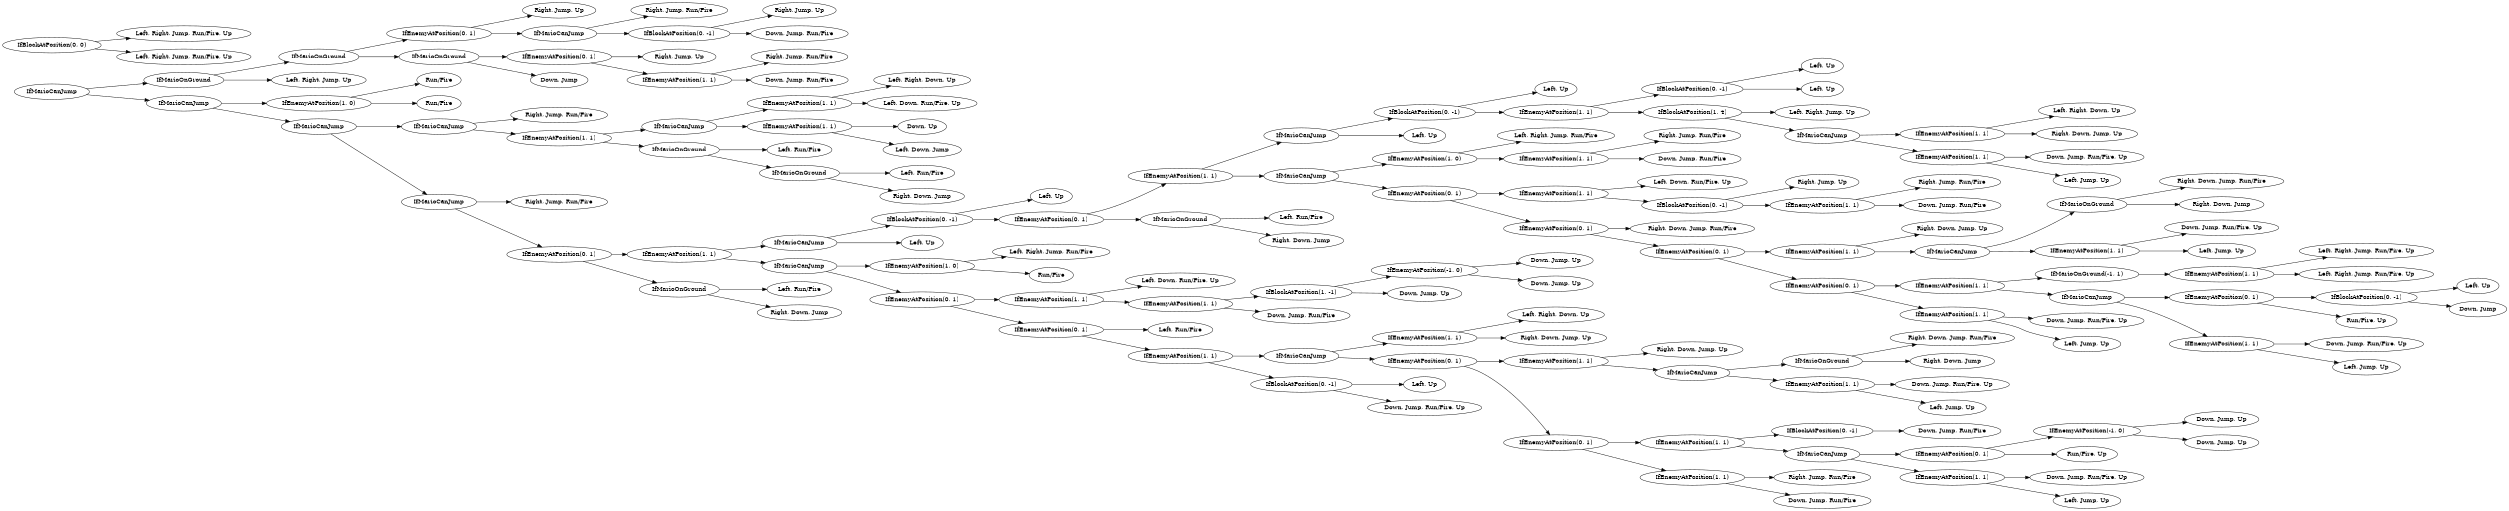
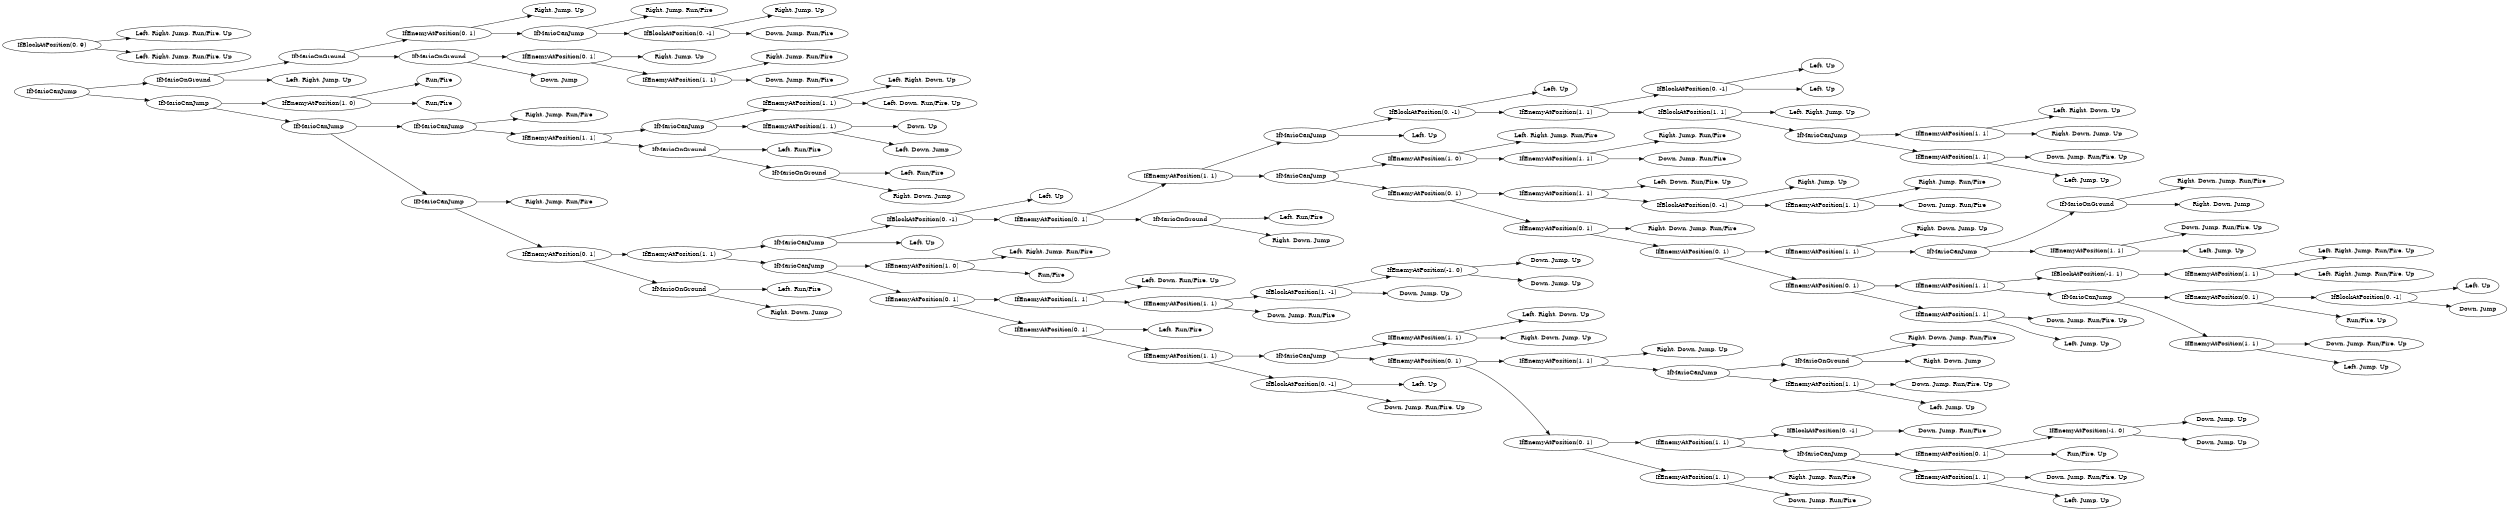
(52, 45) -> (52, 45)
(1692, 112) -> (1692, 112)
(2087, 274) -> (2087, 274)
